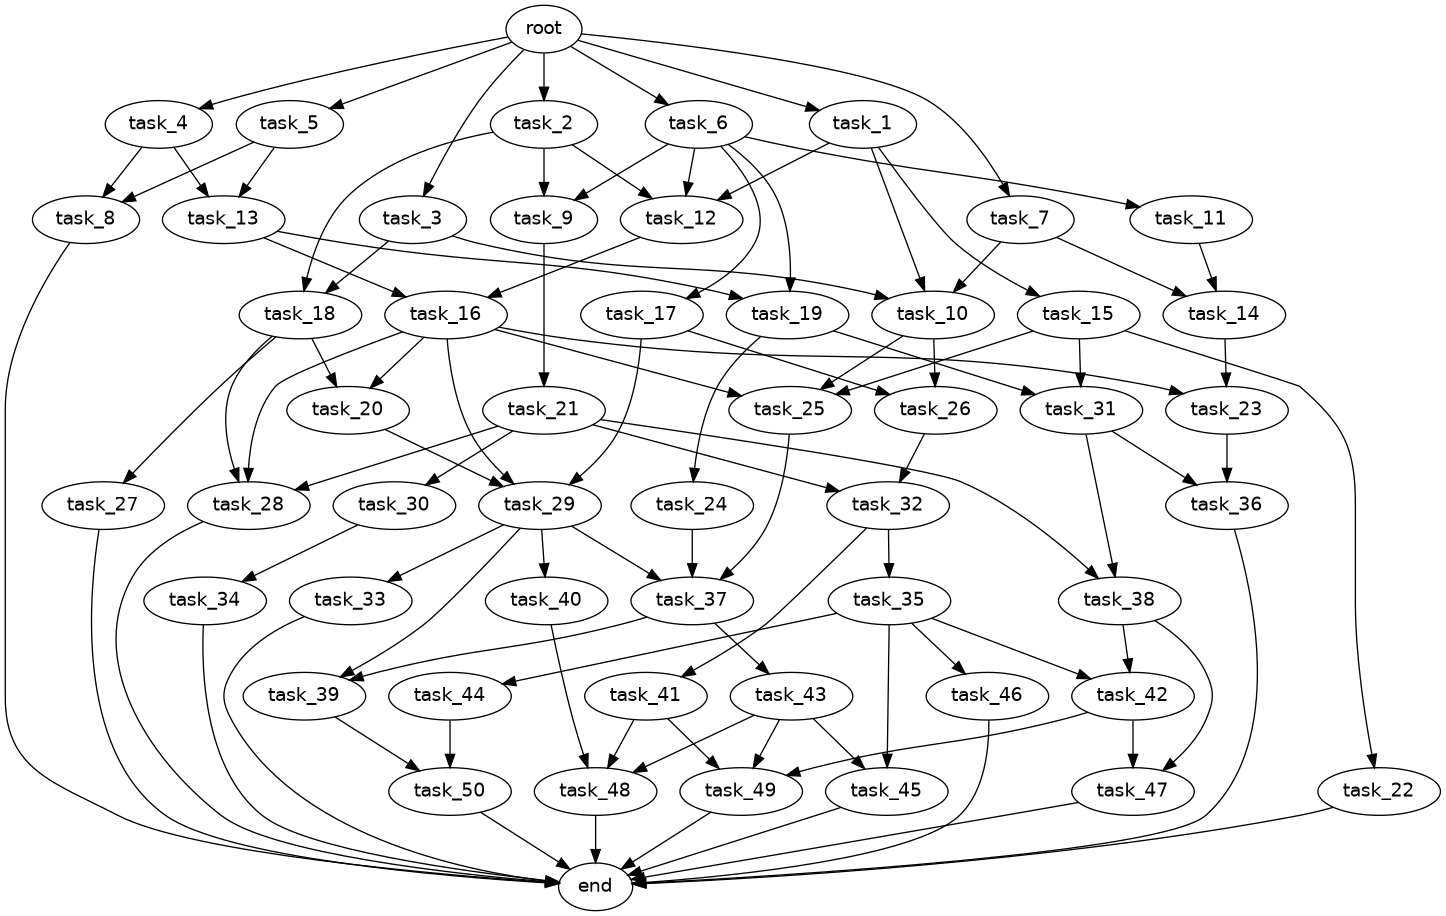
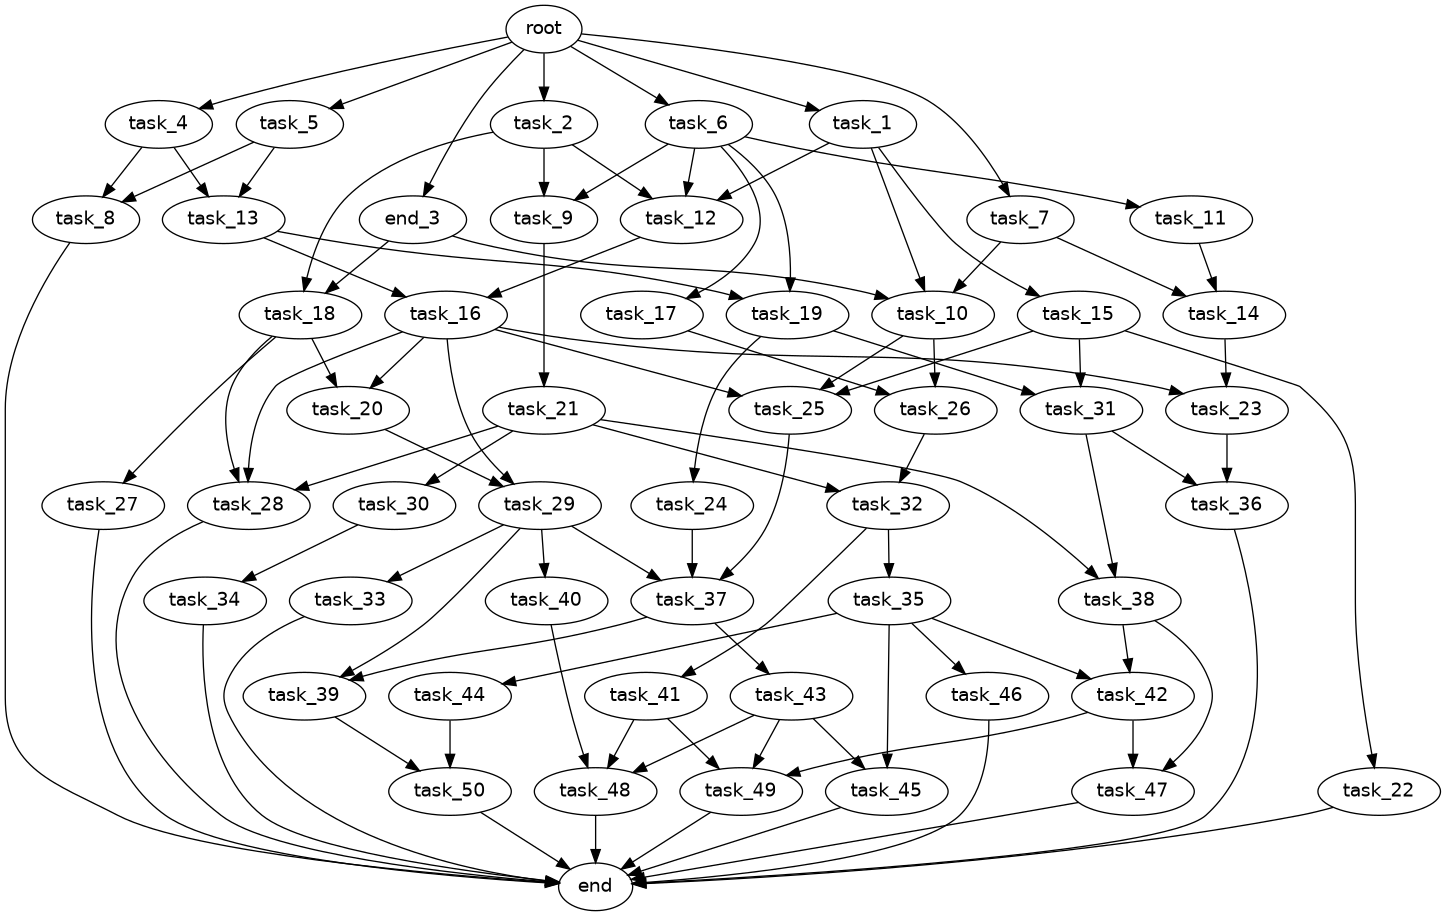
(413, 220) -> (413, 220)
(626, 415) -> none
